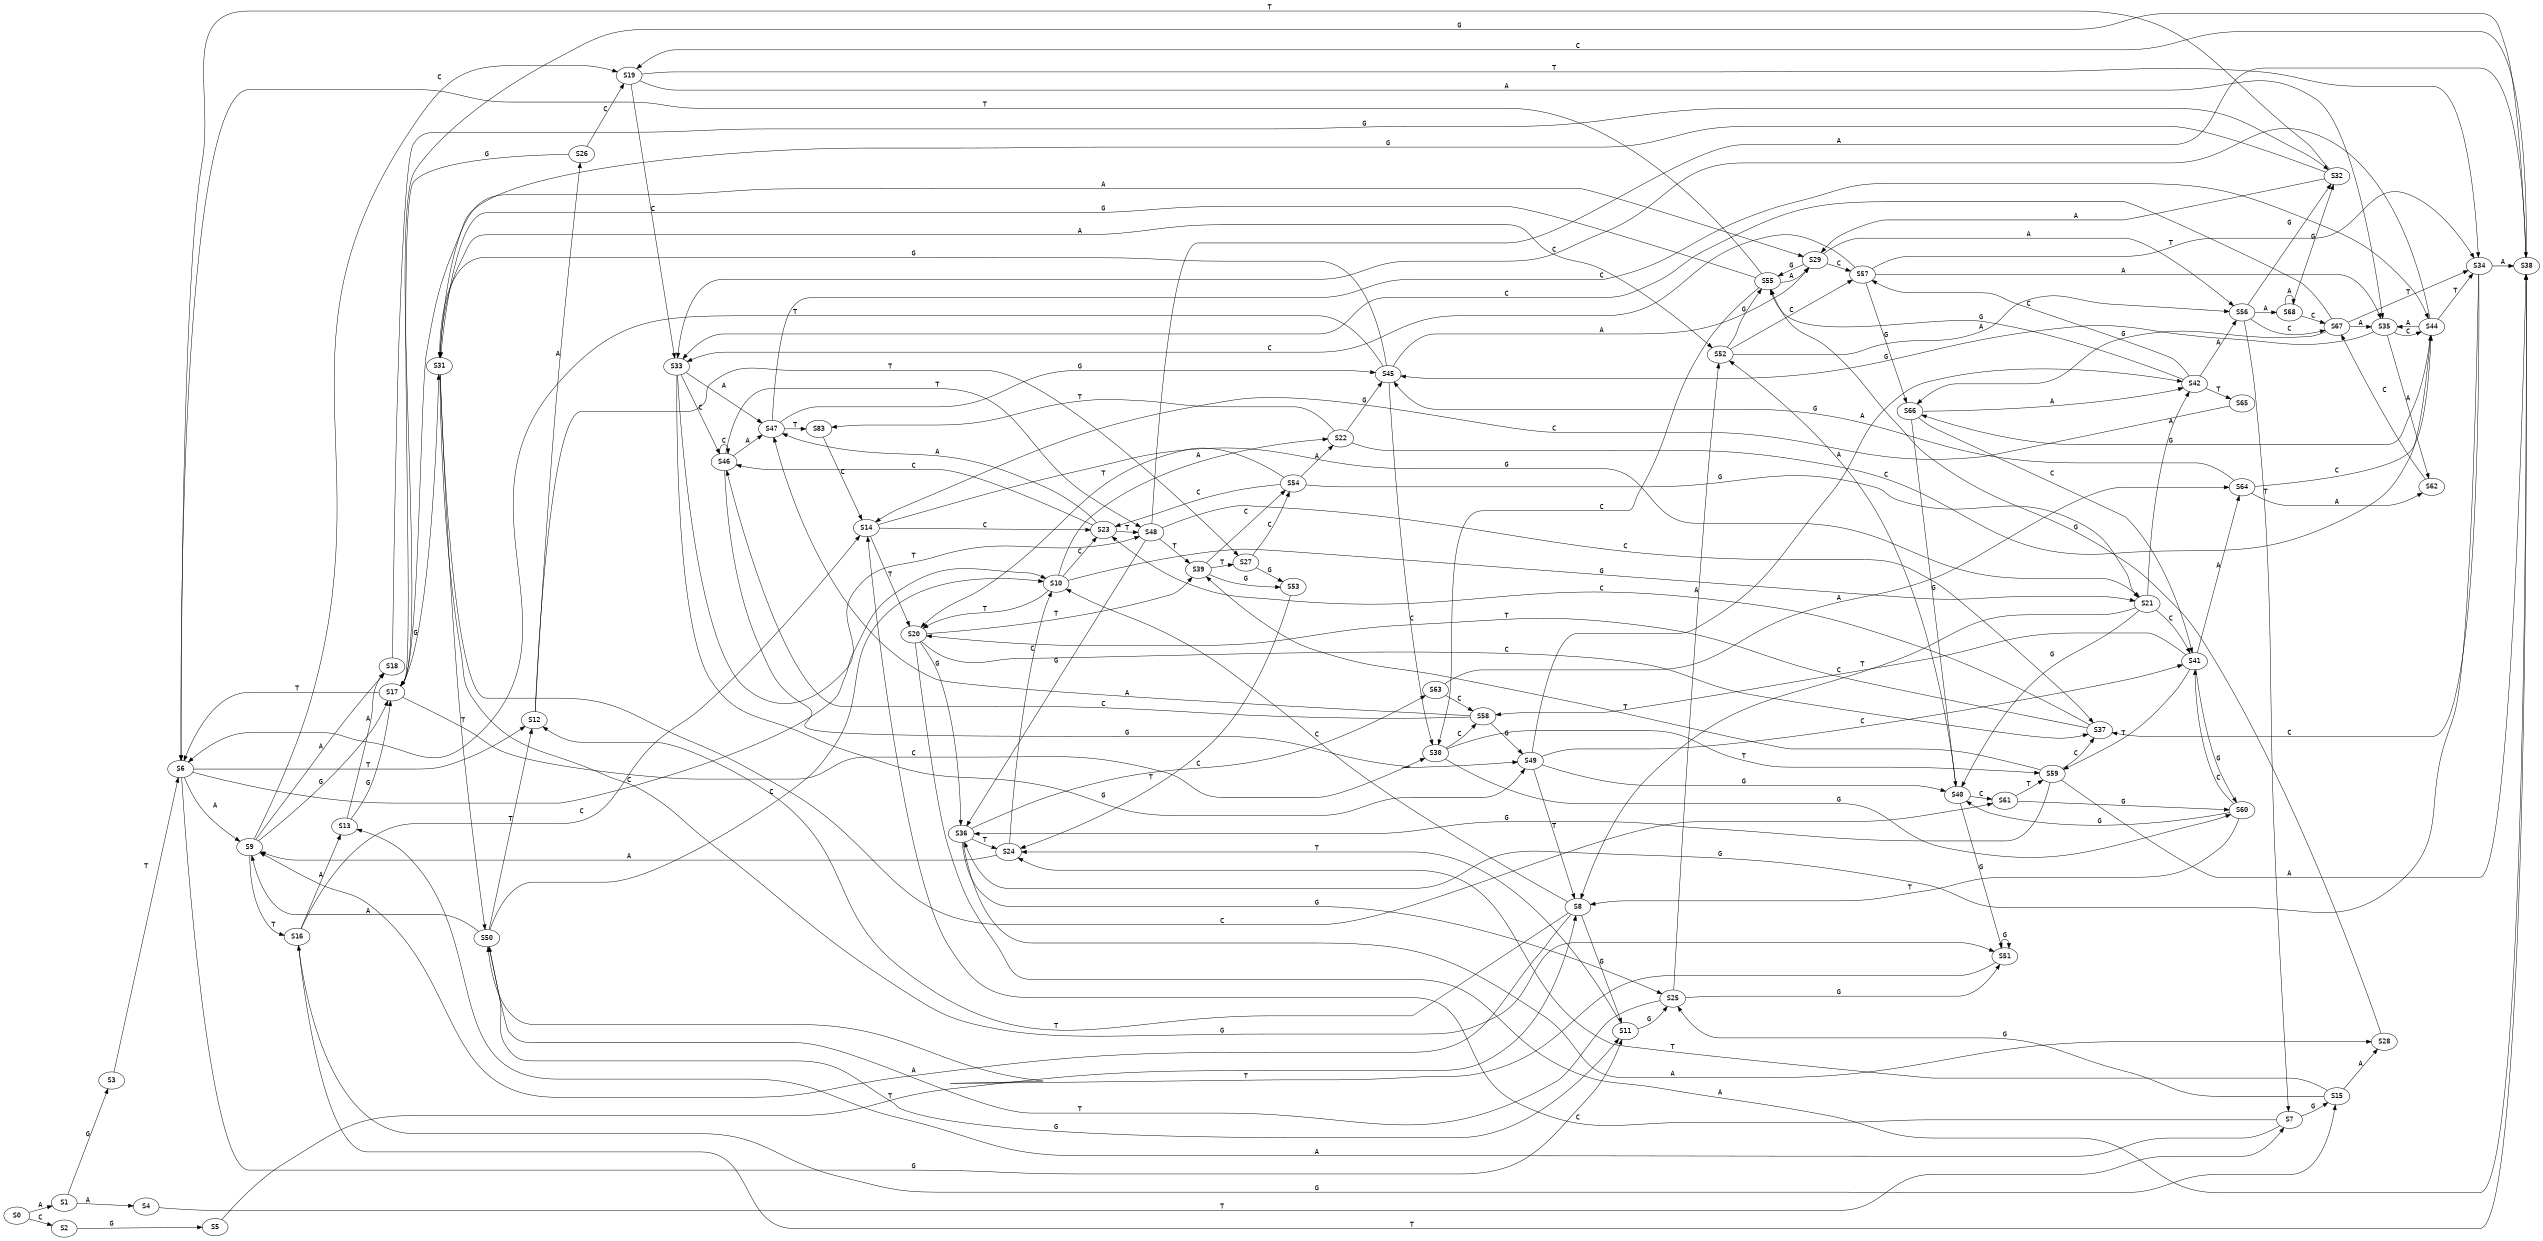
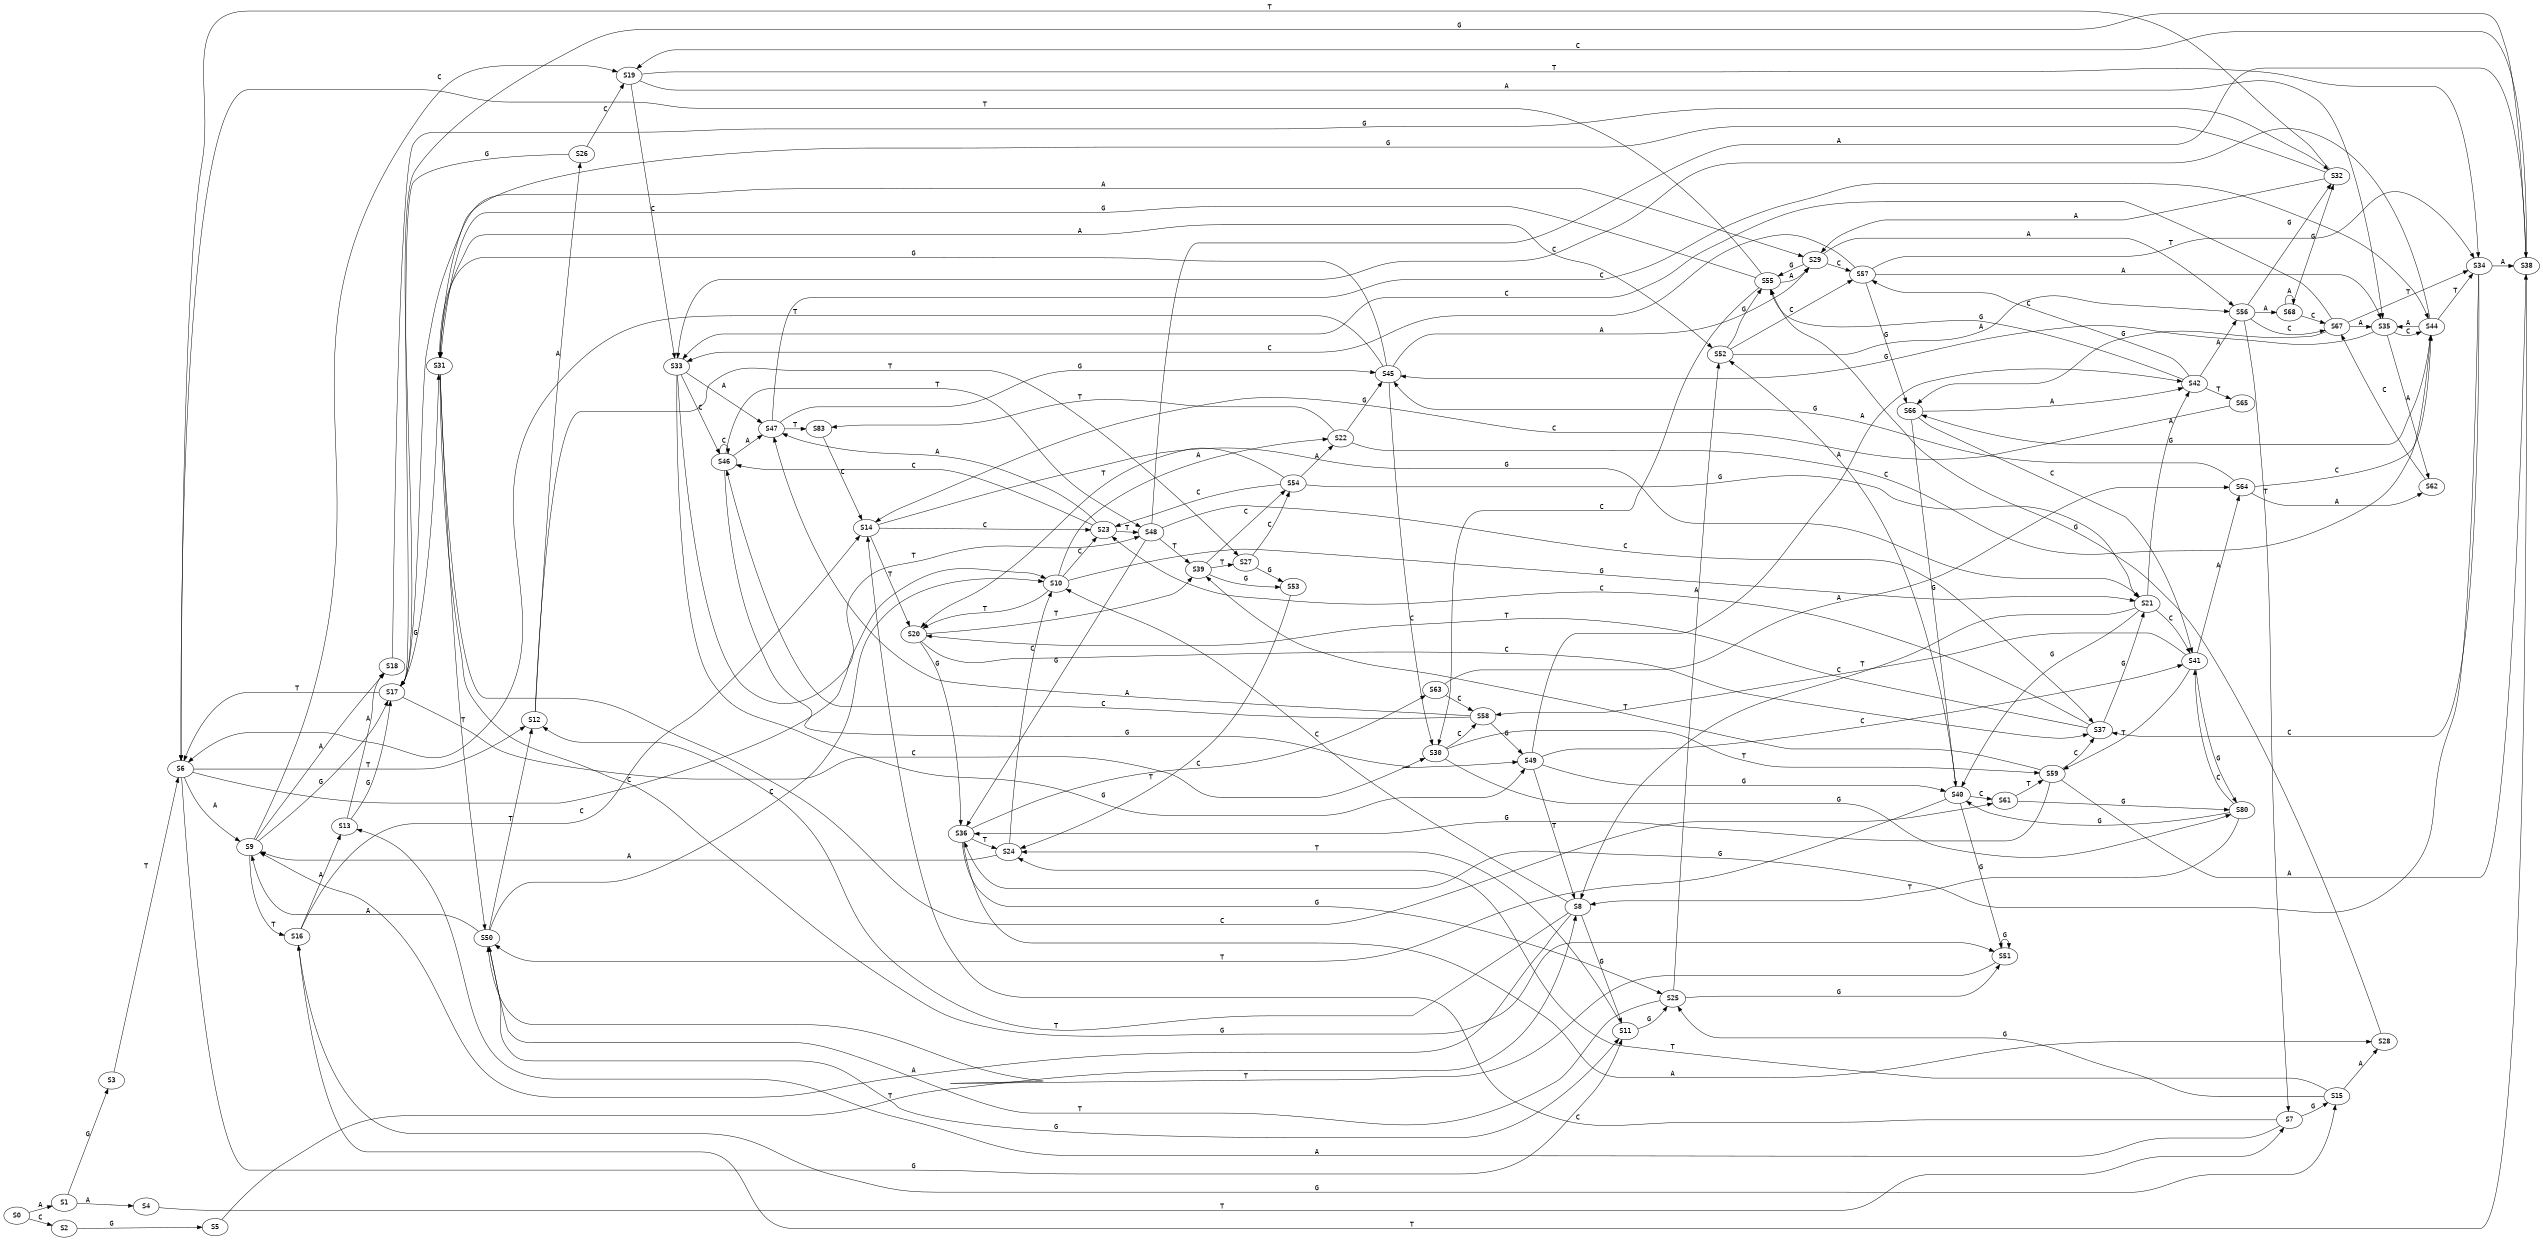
none -> (2125, 670)
(2242, 810) -> (2242, 810)
none -> (1233, 961)
(2019, 1138) -> none
